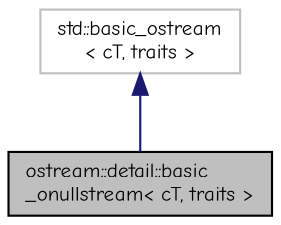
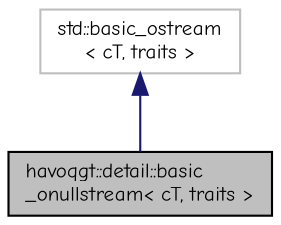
(140, 184) -> (140, 184)
